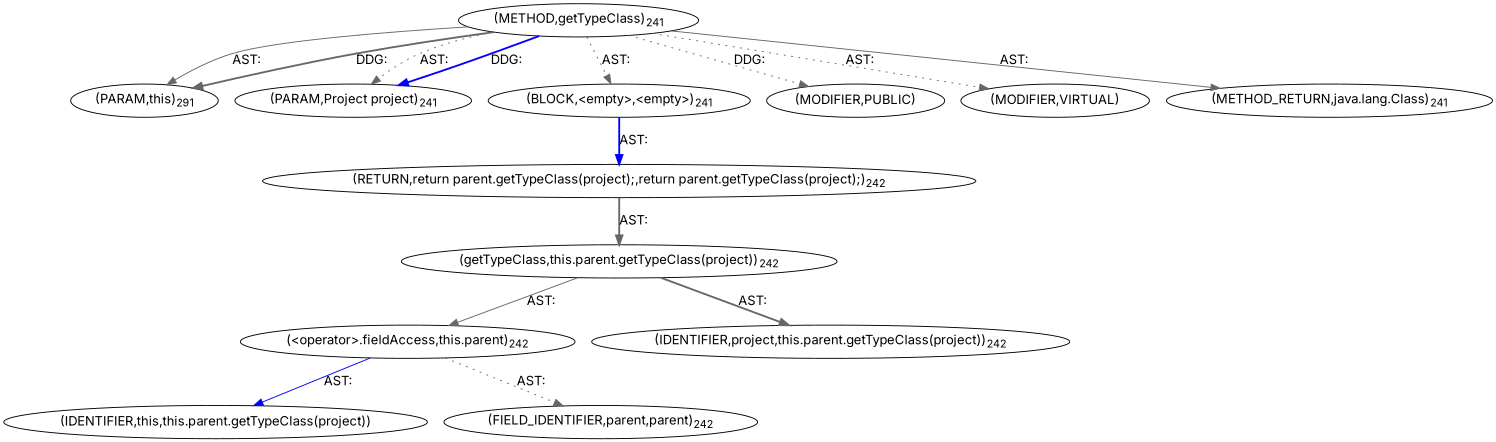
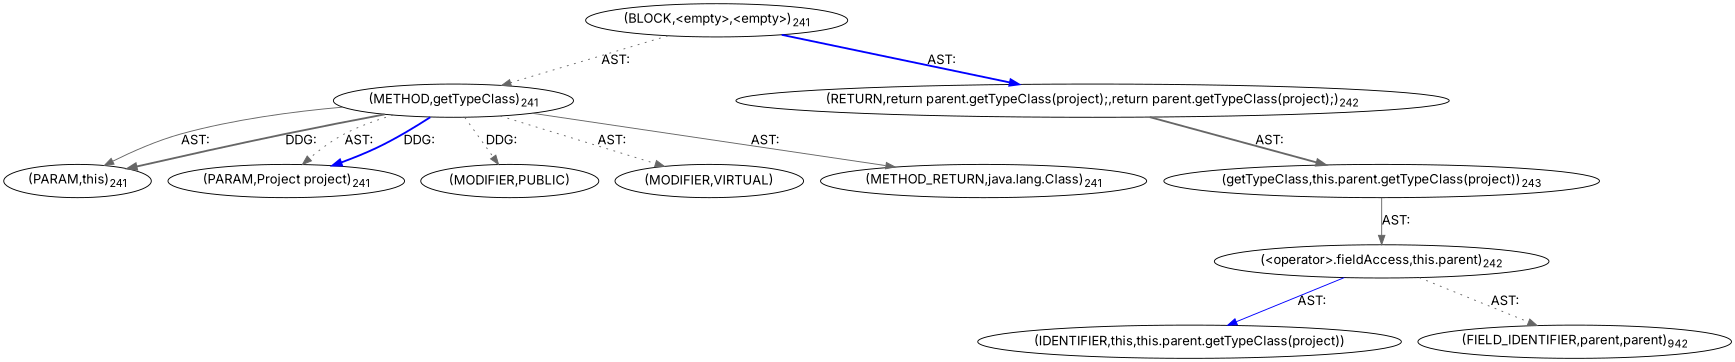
(597, 56) -> (589, 59)
(185, 99) -> (118, 180)
(769, 260) -> (1532, 180)
(831, 342) -> none
(704, 421) -> (1678, 340)
